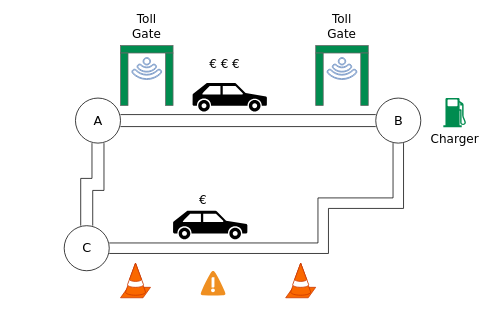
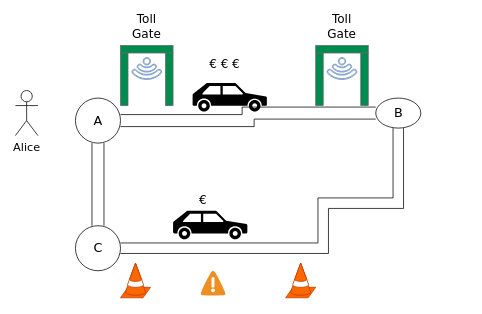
none -> (27, 113)
(454, 113) -> none
(398, 120) -> (398, 113)
(87, 248) -> (98, 248)
